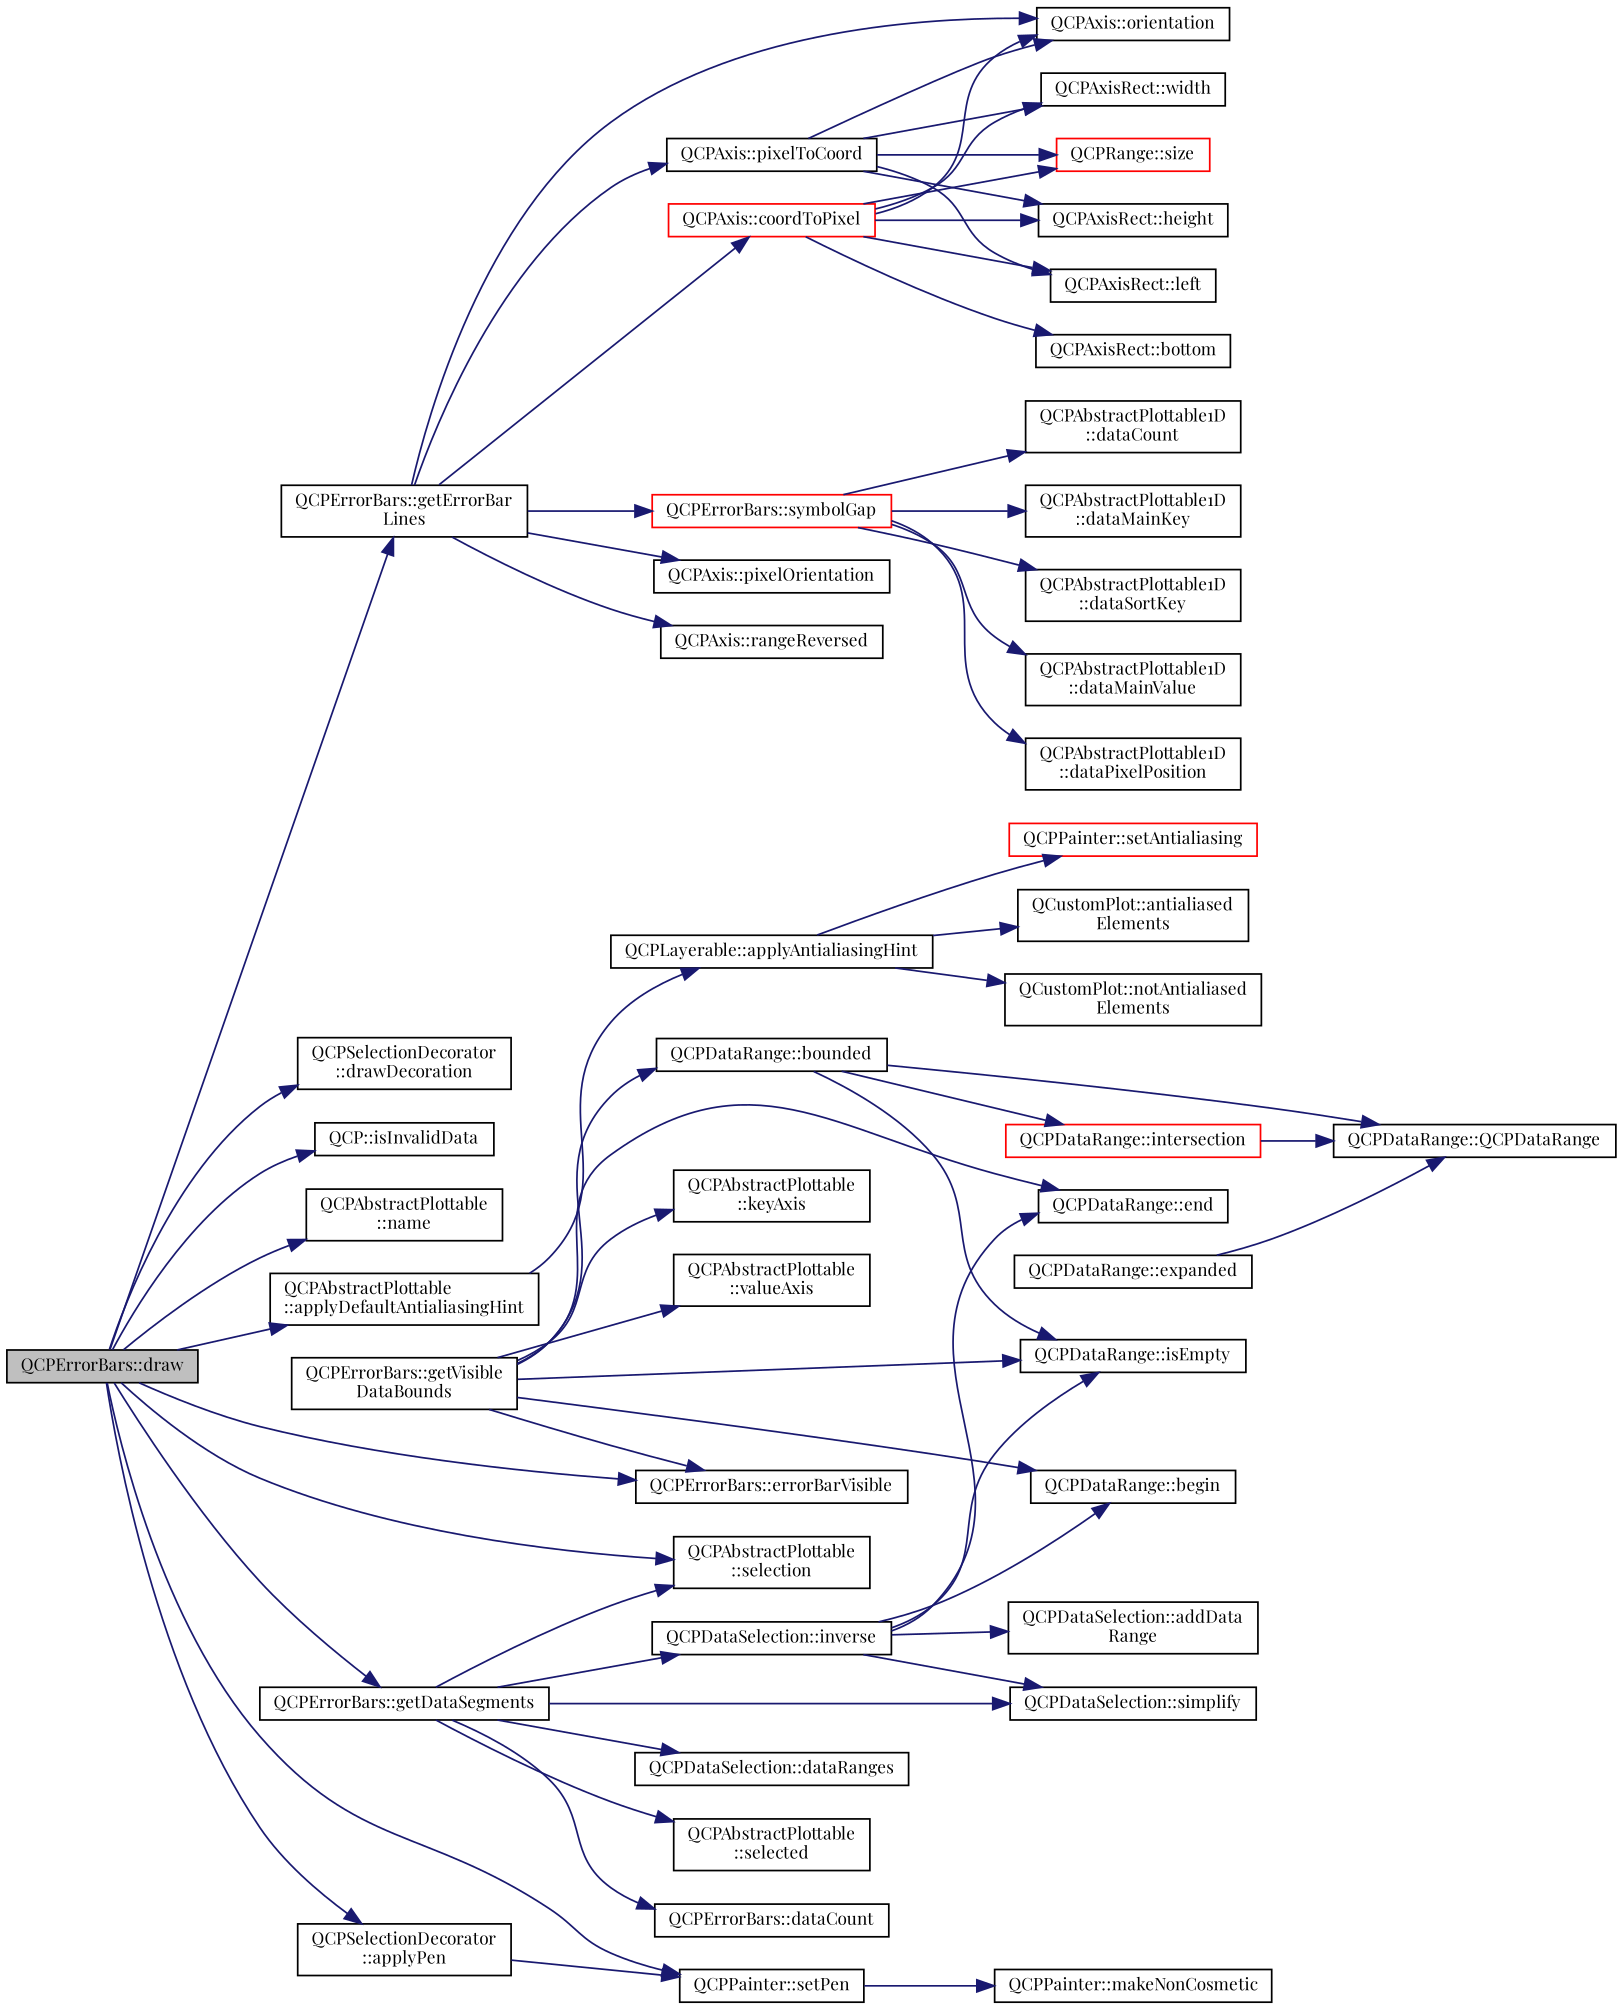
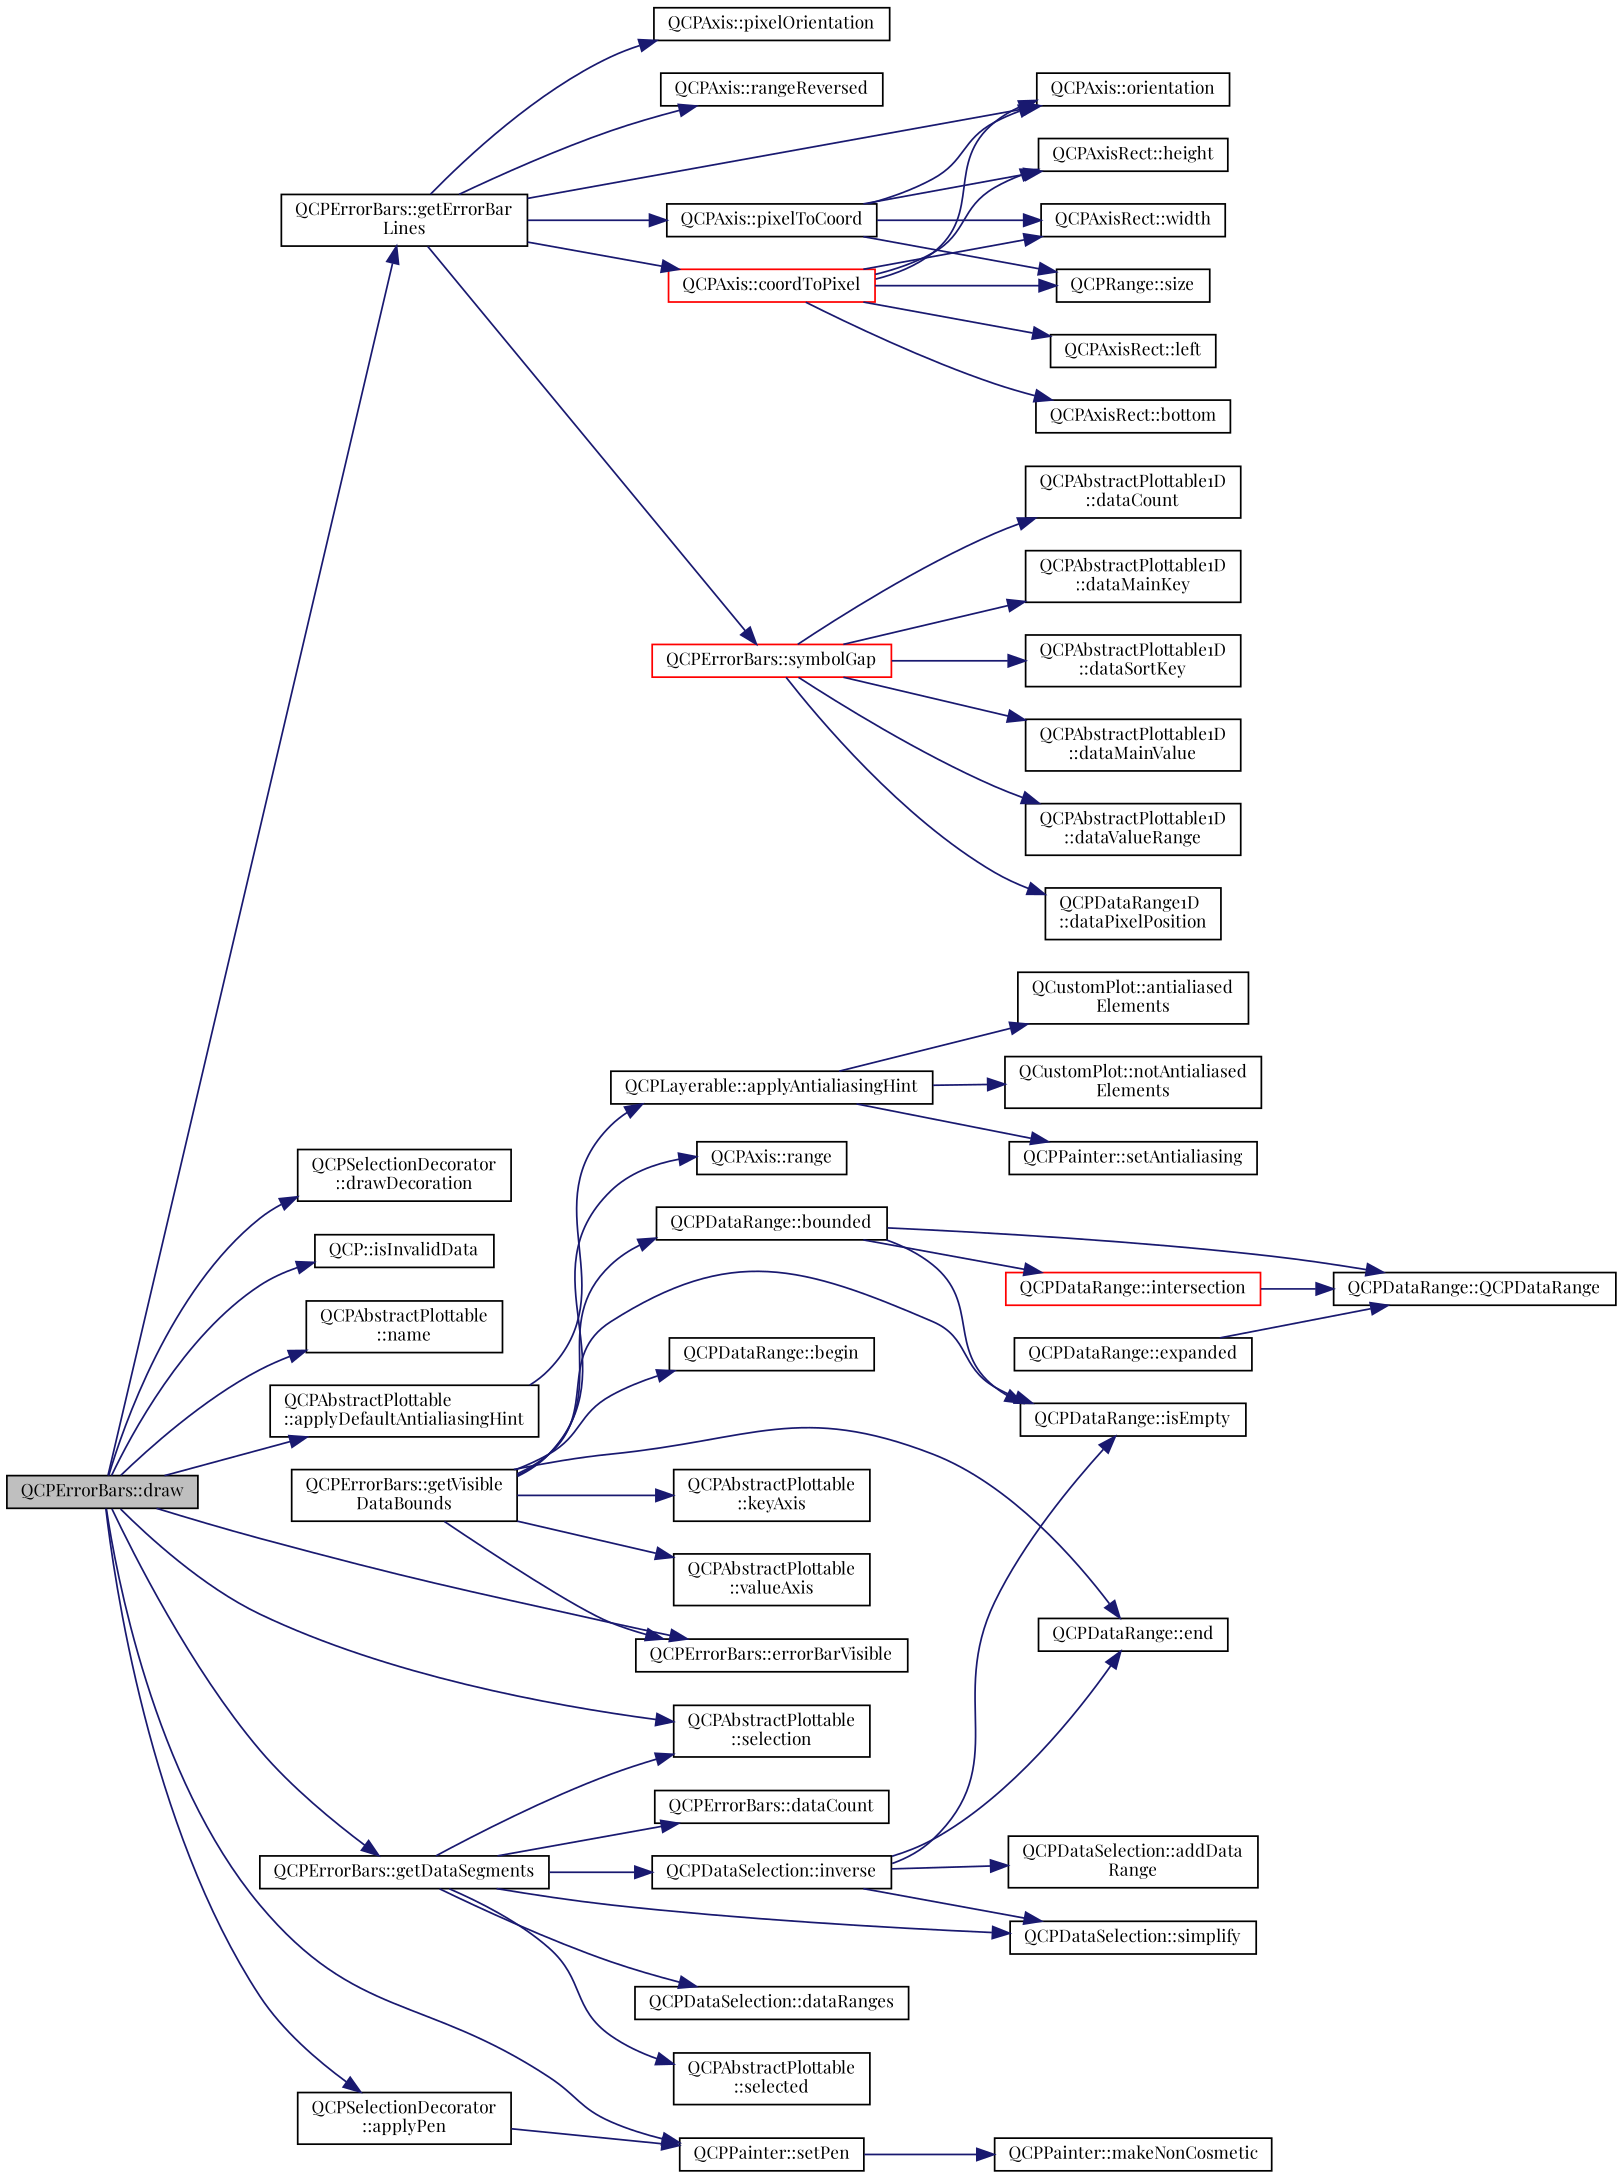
(1133, 155) -> (1133, 286)
(957, 209) -> none
(1133, 764) -> (1133, 914)
none -> (1133, 829)
(1133, 840) -> (1133, 1158)
none -> (772, 1158)
(992, 1578) -> none
